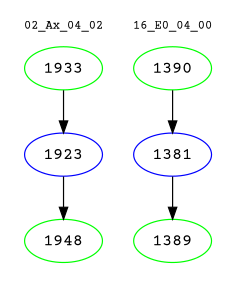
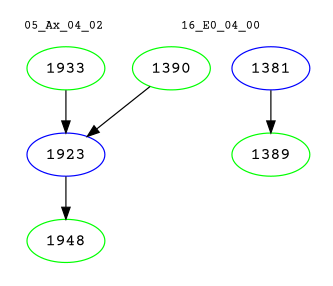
(64, 26) -> (64, 26)
(173, 106) -> (131, 101)
